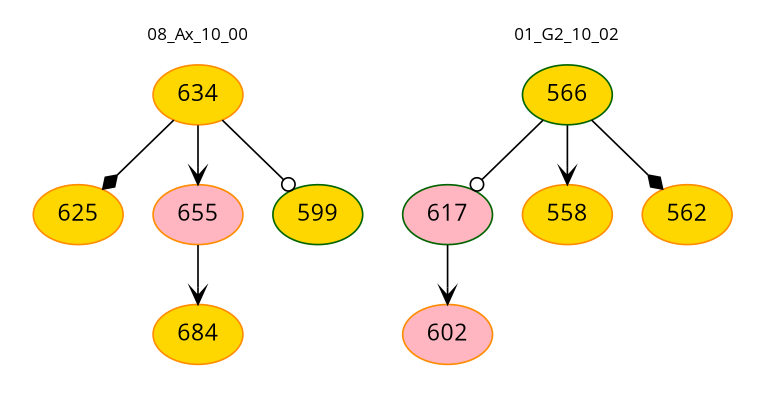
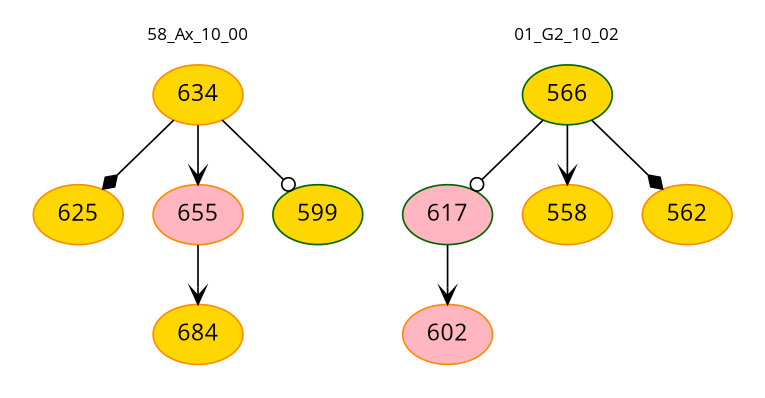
(198, 36) -> (198, 36)
